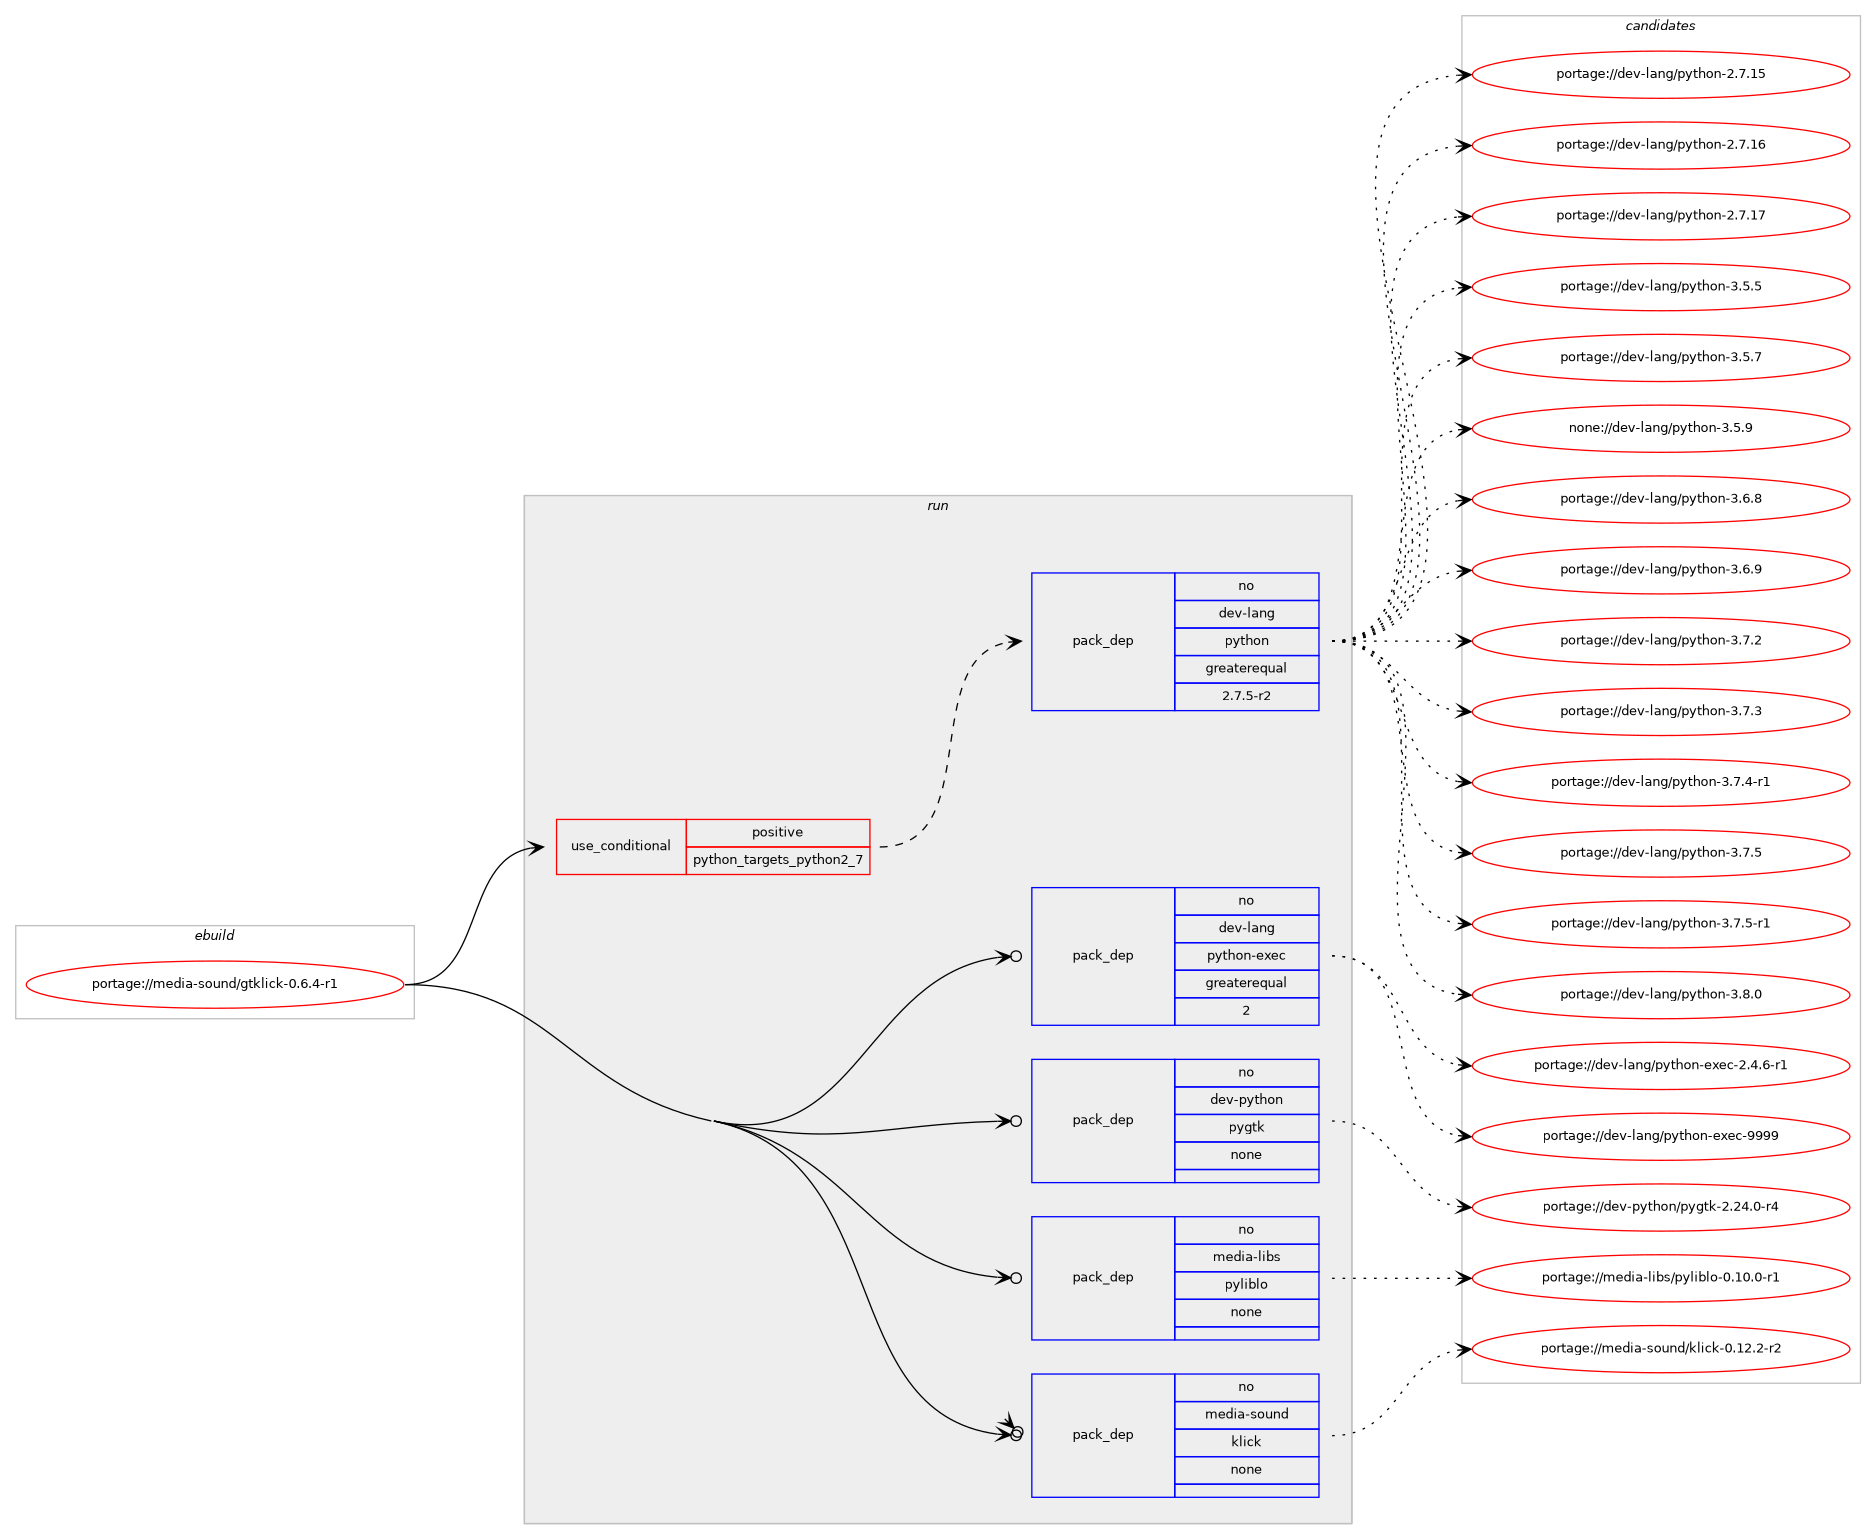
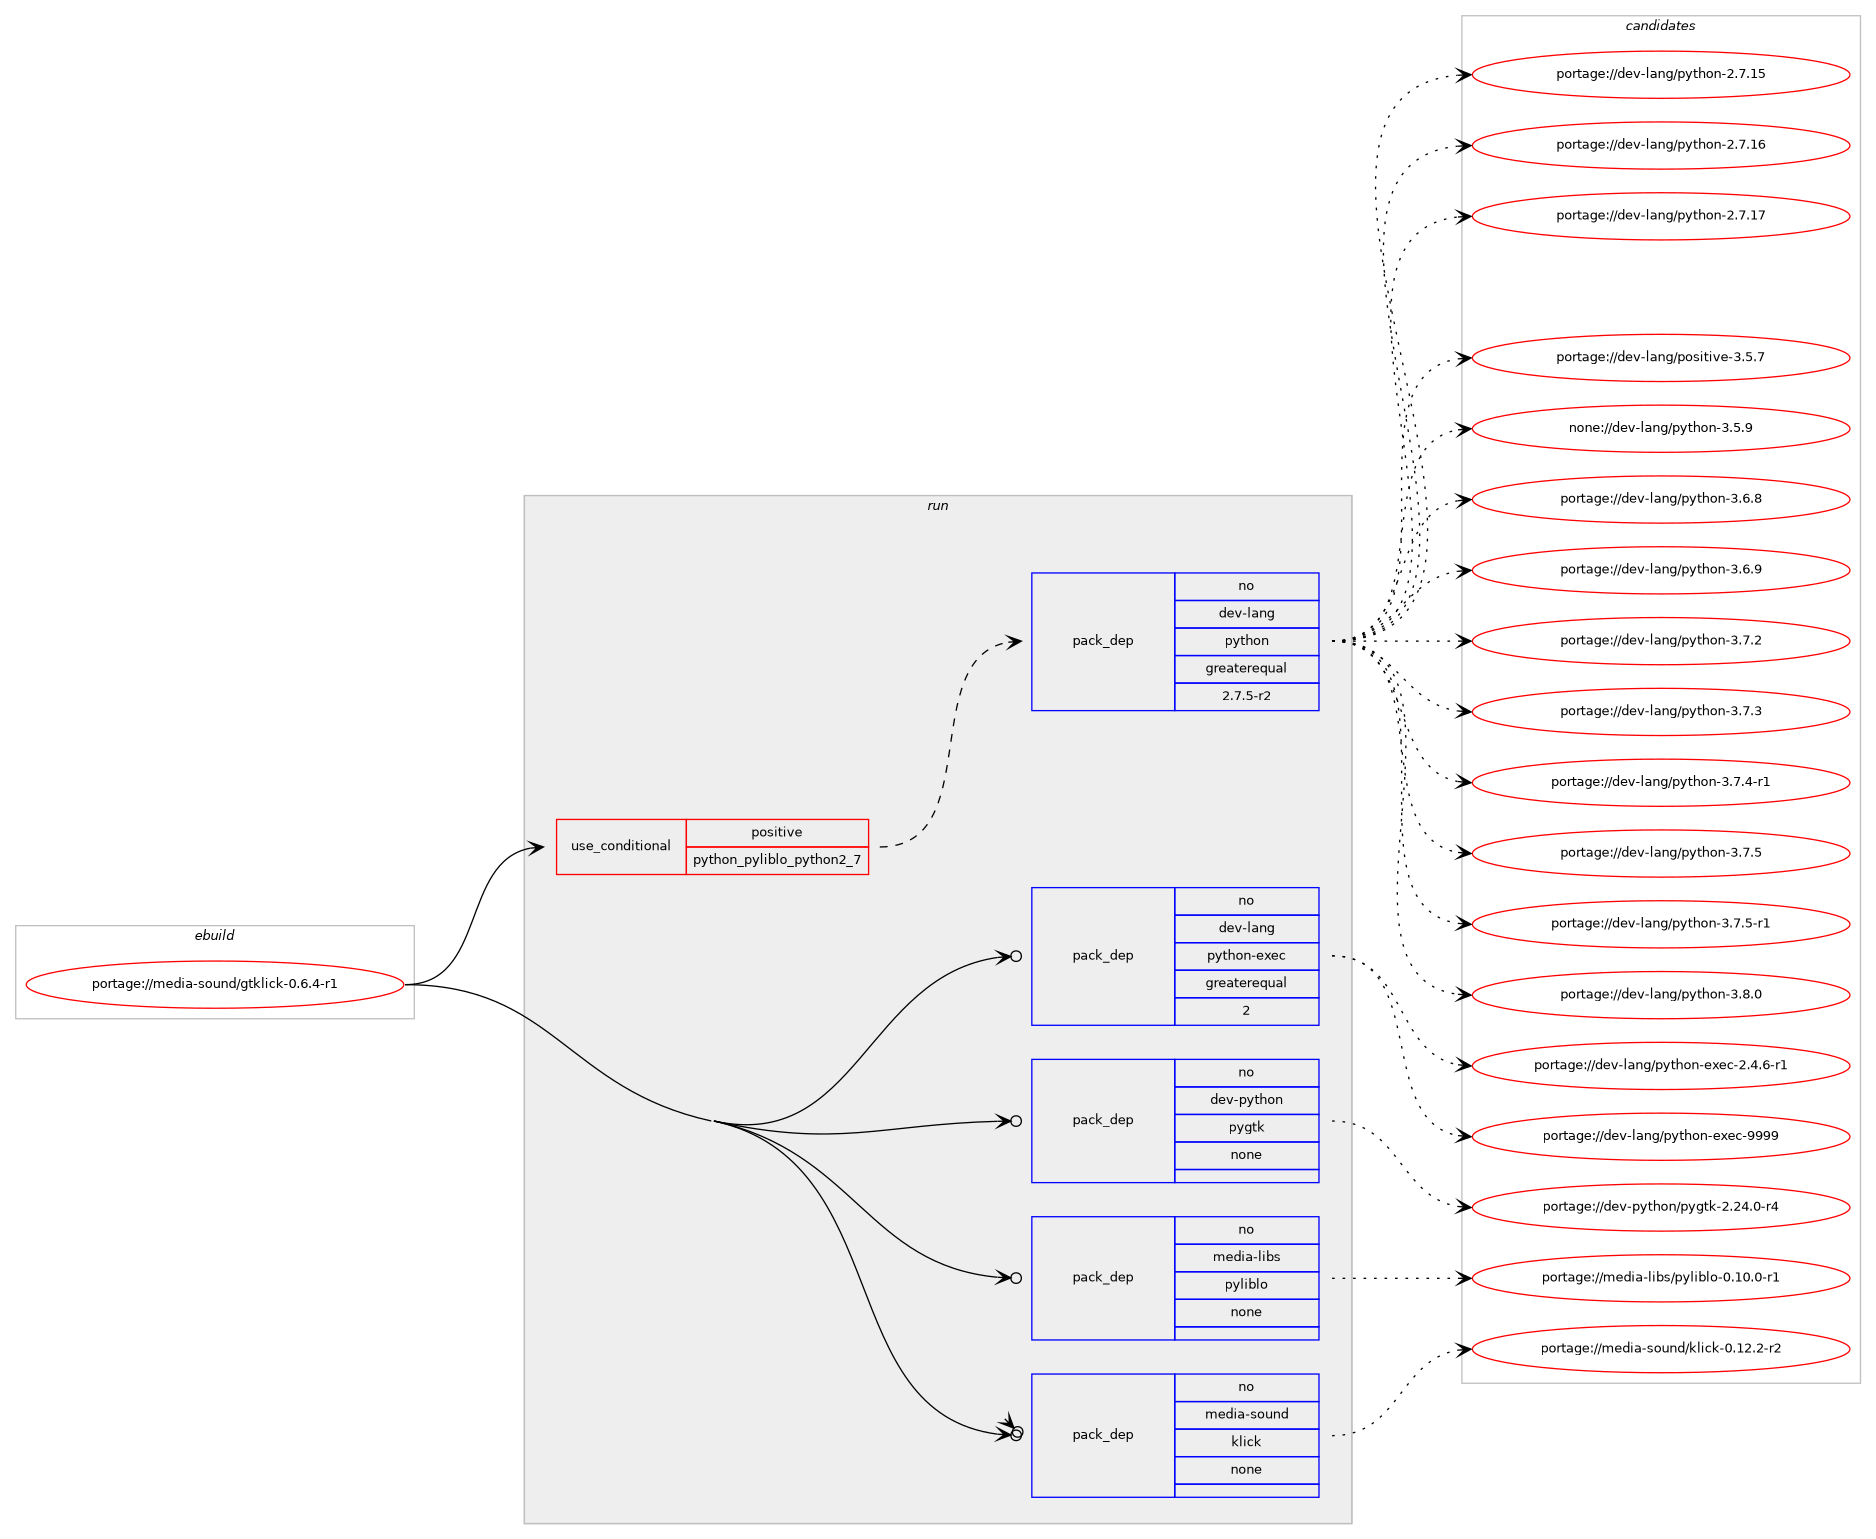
(1661, 287) -> none
(1661, 358) -> (1661, 358)
(778, 860) -> (777, 860)
